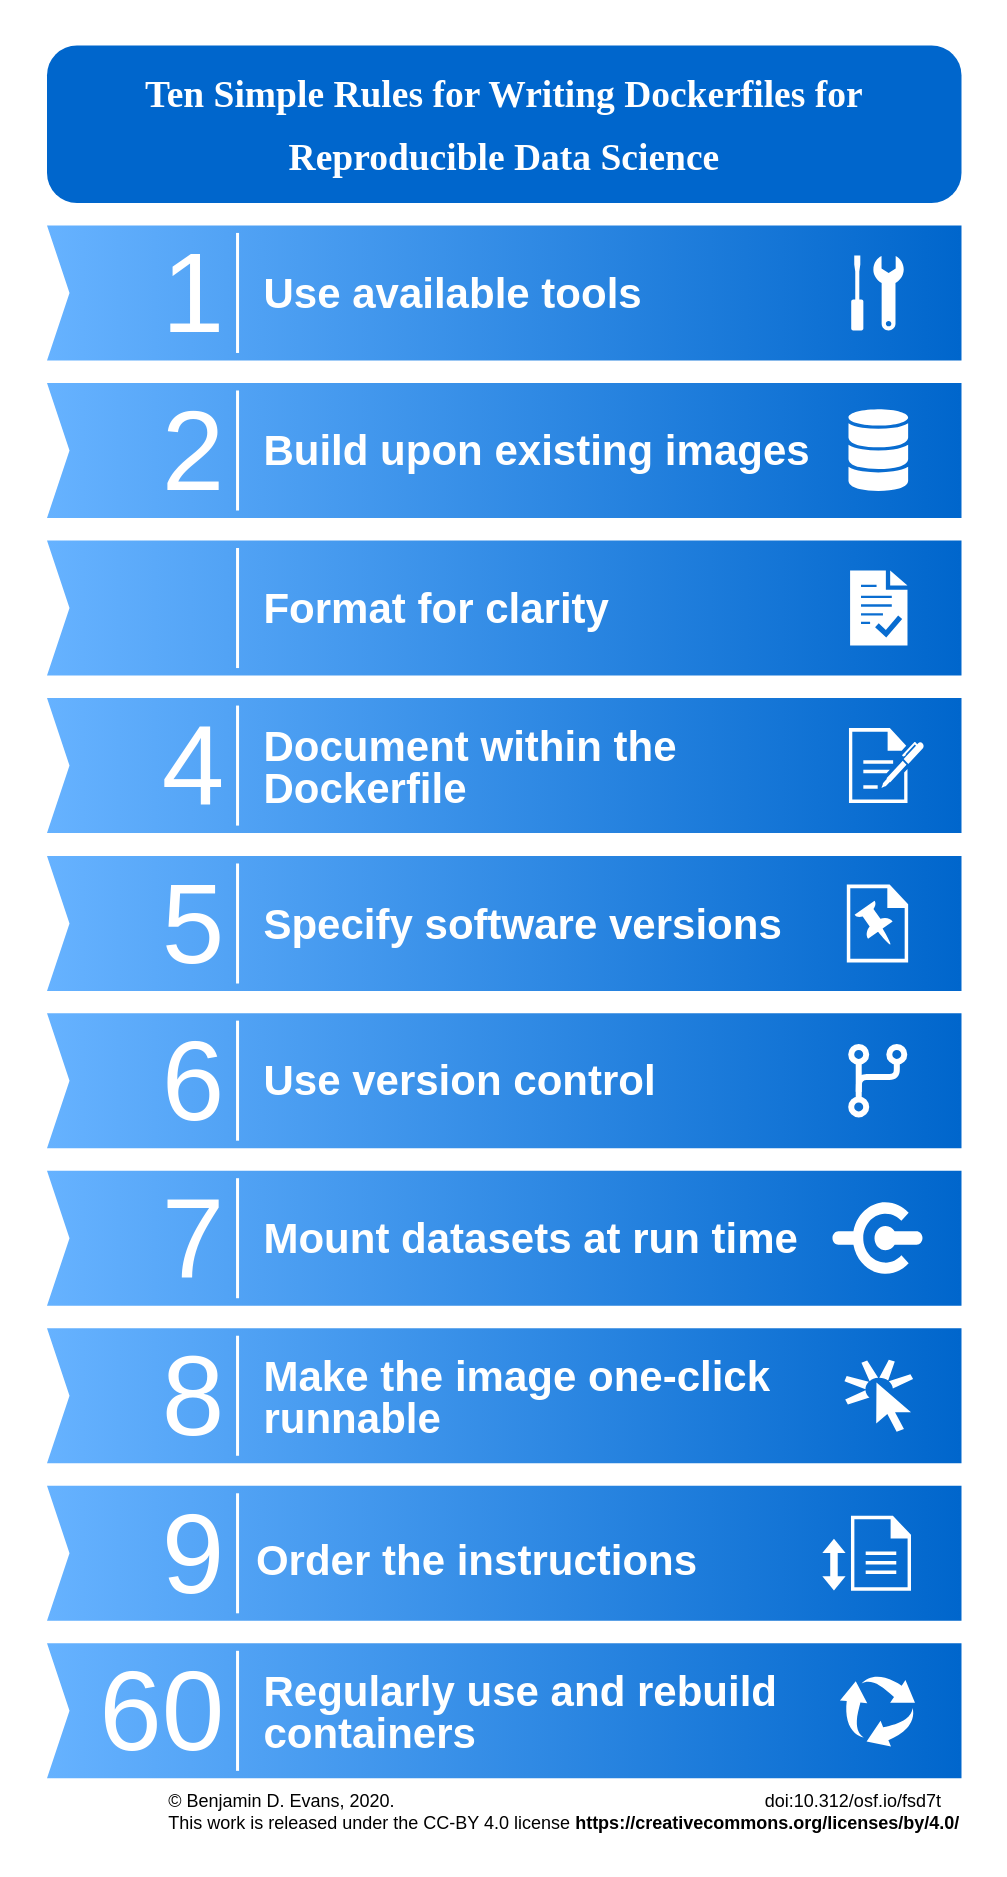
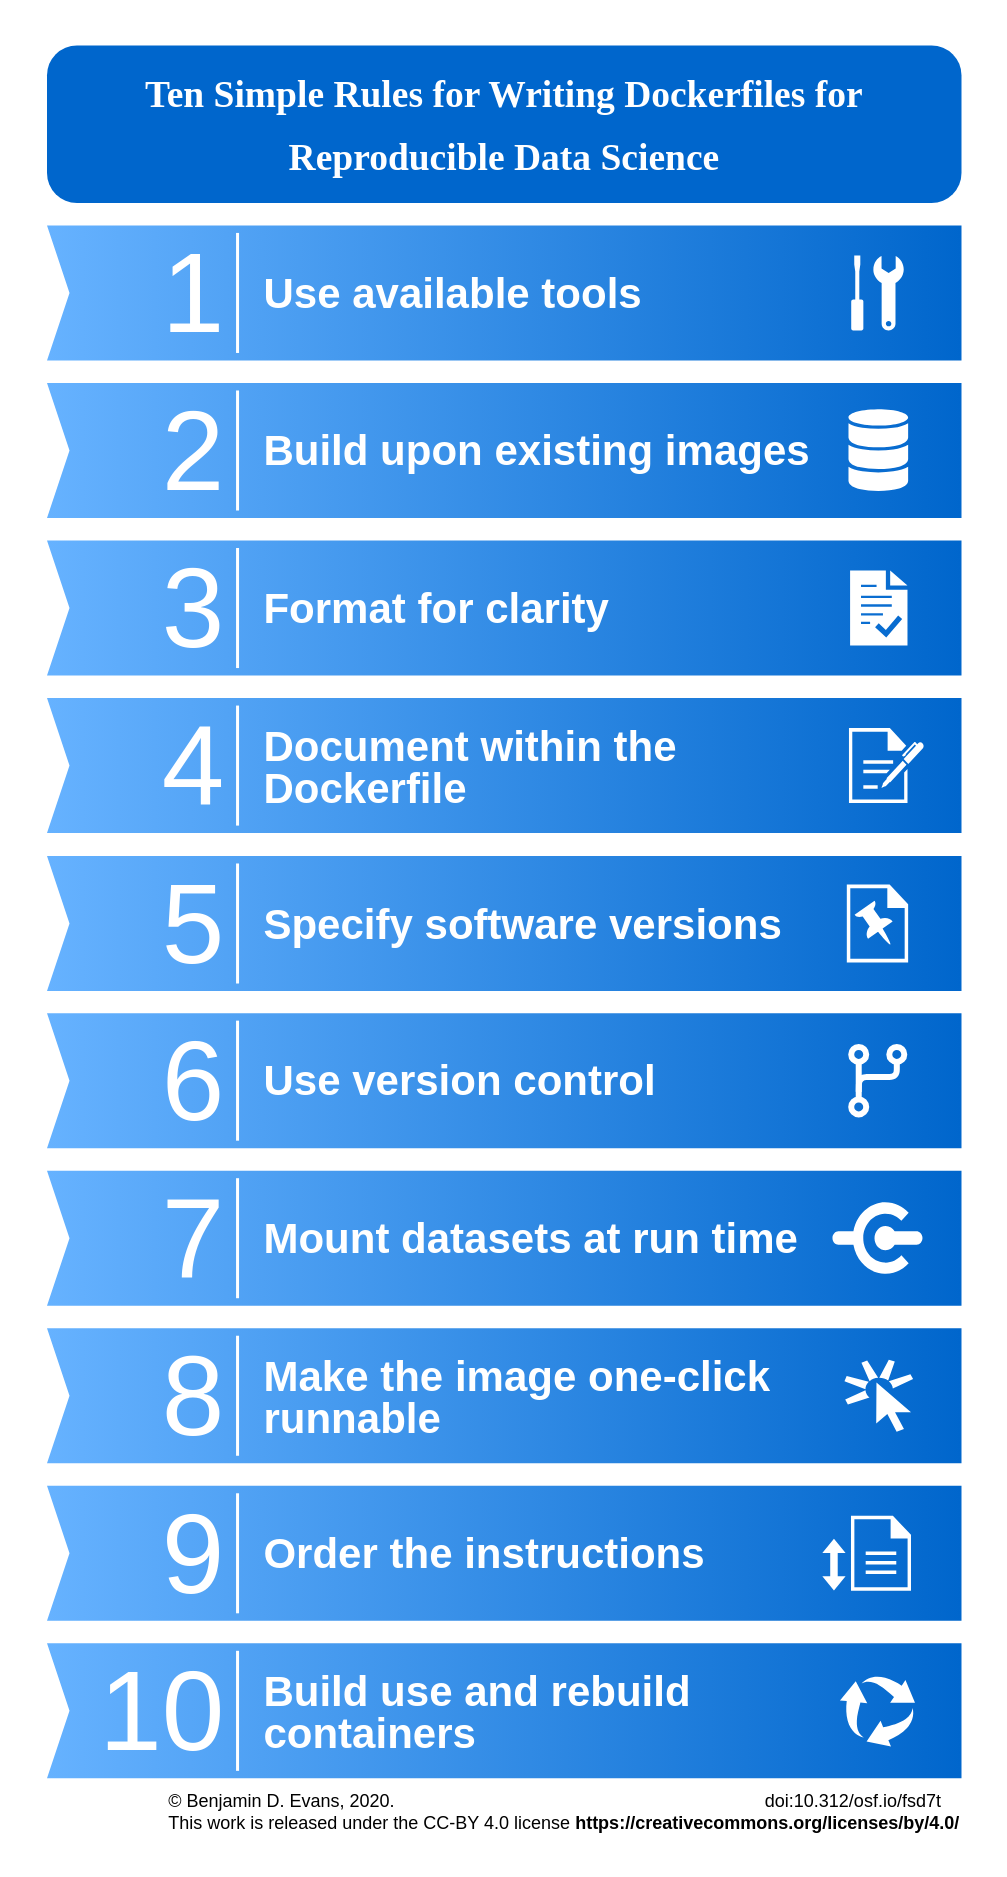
none -> (151, 608)
(530, 1560) -> (537, 1553)
(162, 1710) -> (162, 1710)
(344, 1710) -> (334, 1710)
